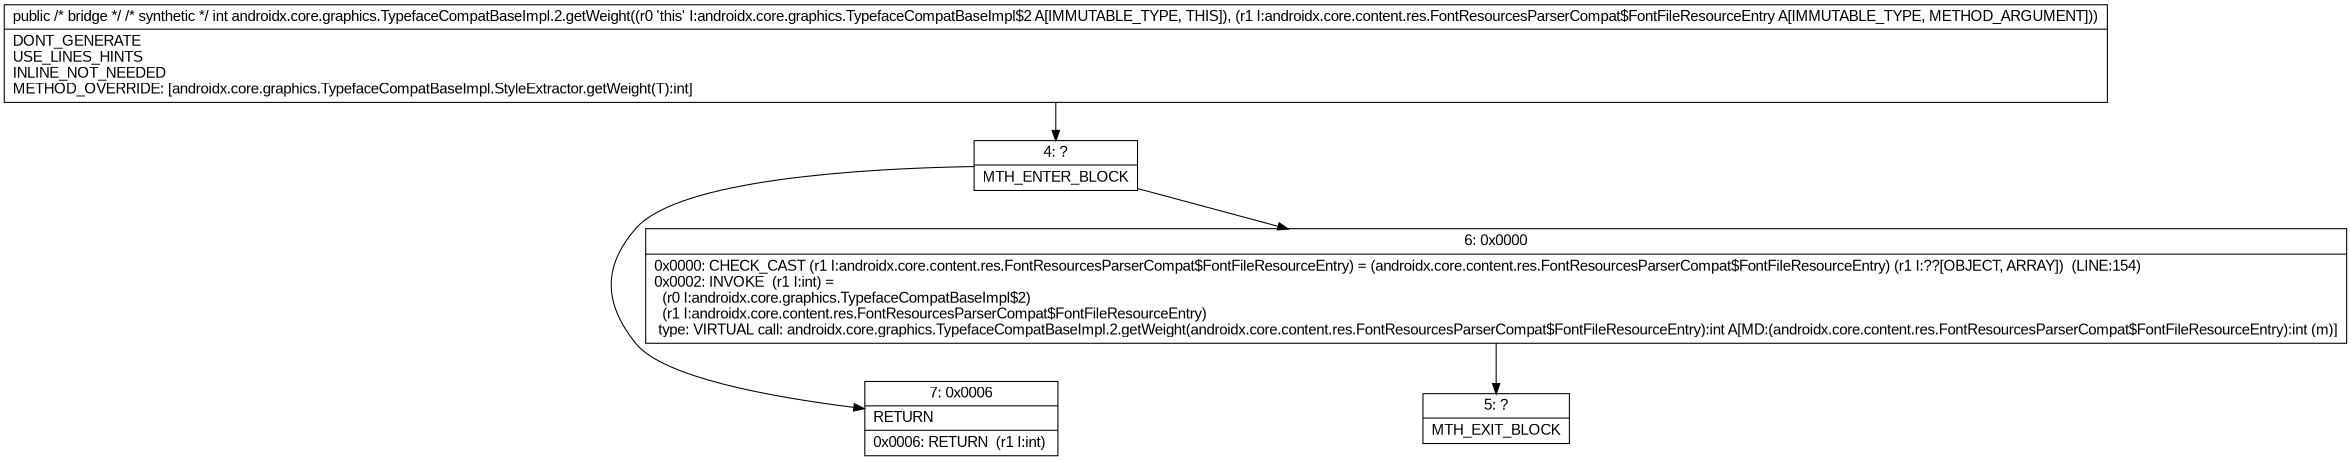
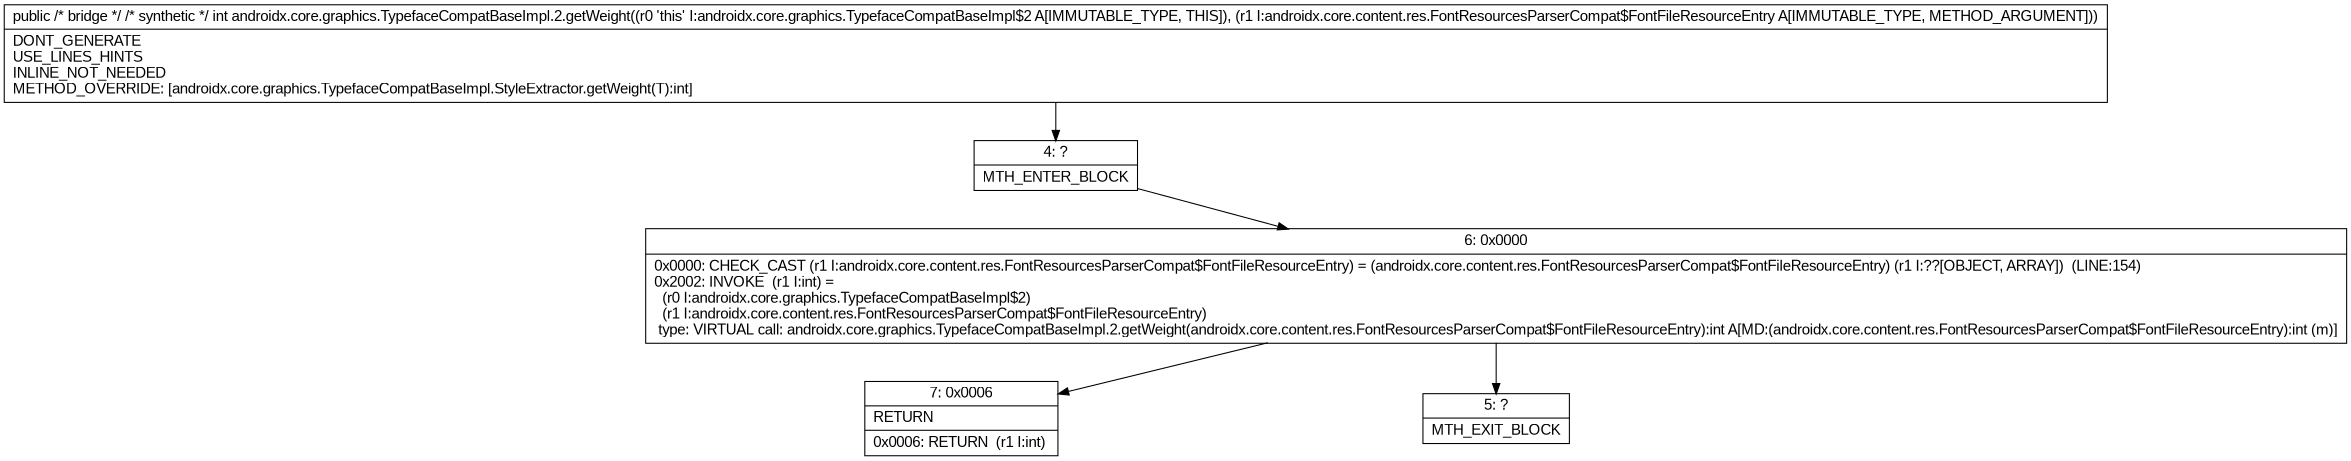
(633, 232) -> (1168, 367)
(746, 282) -> (746, 282)
